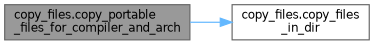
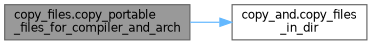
(301, 22) -> (300, 22)
